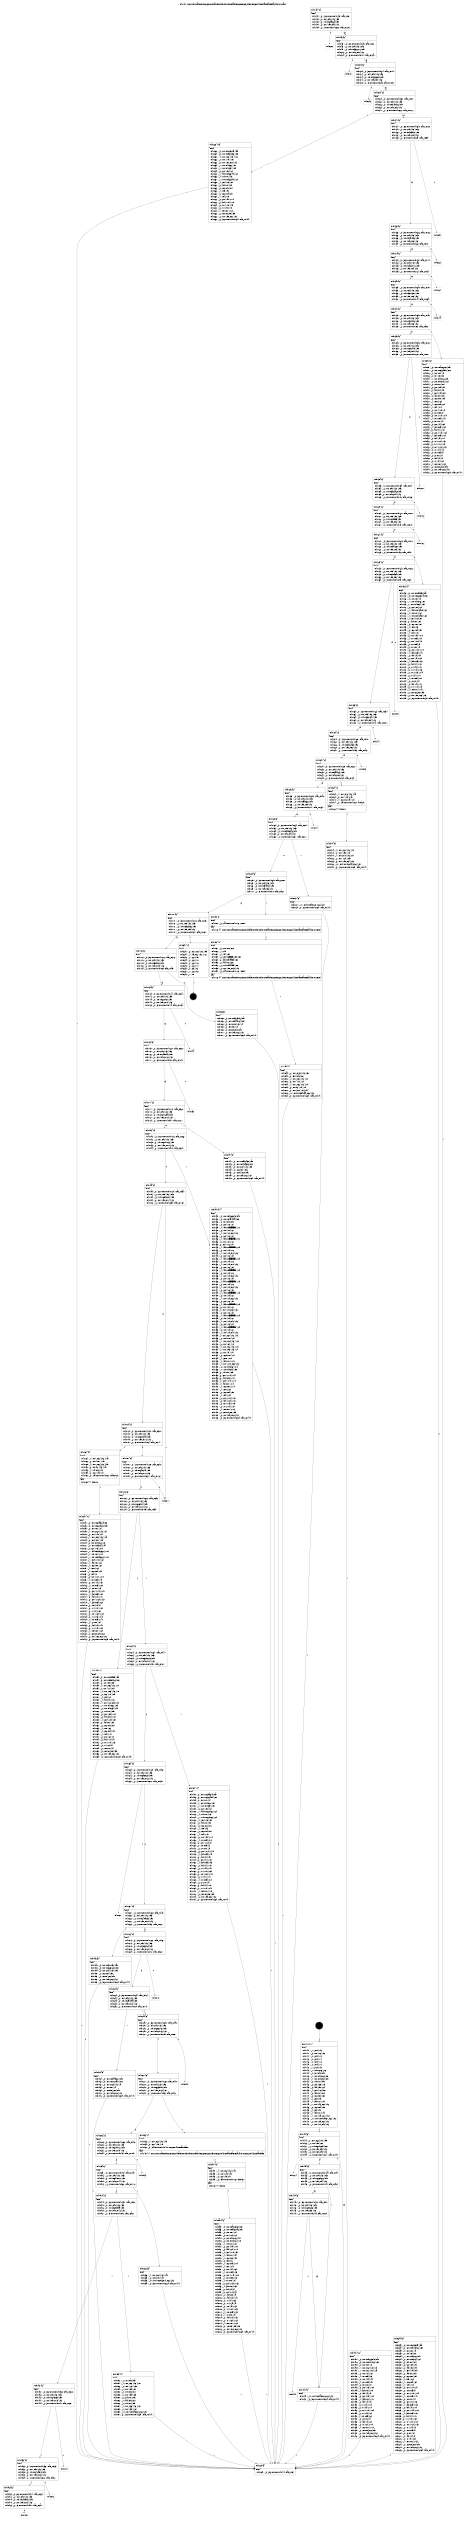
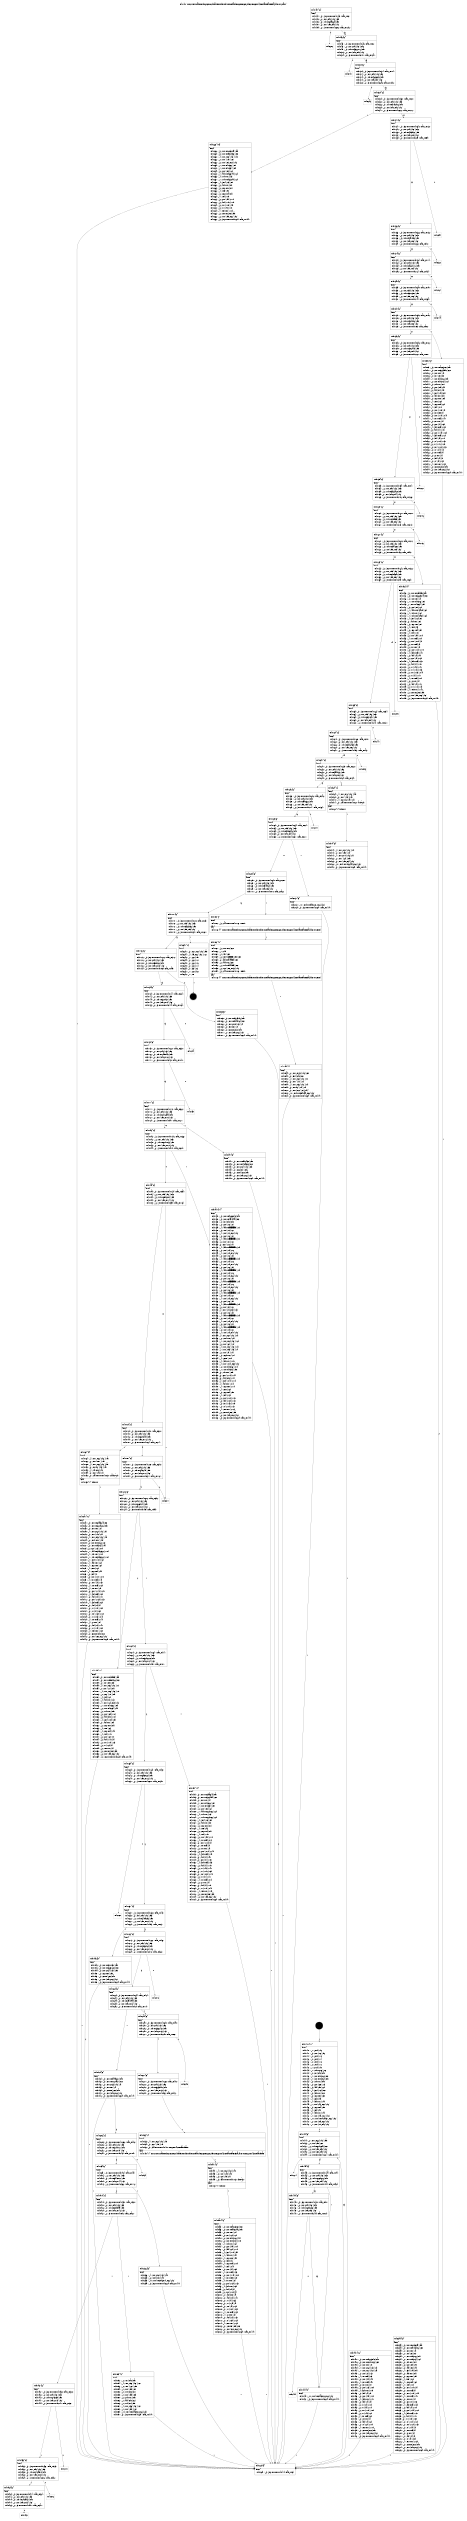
(144, 2115) -> (115, 2116)
